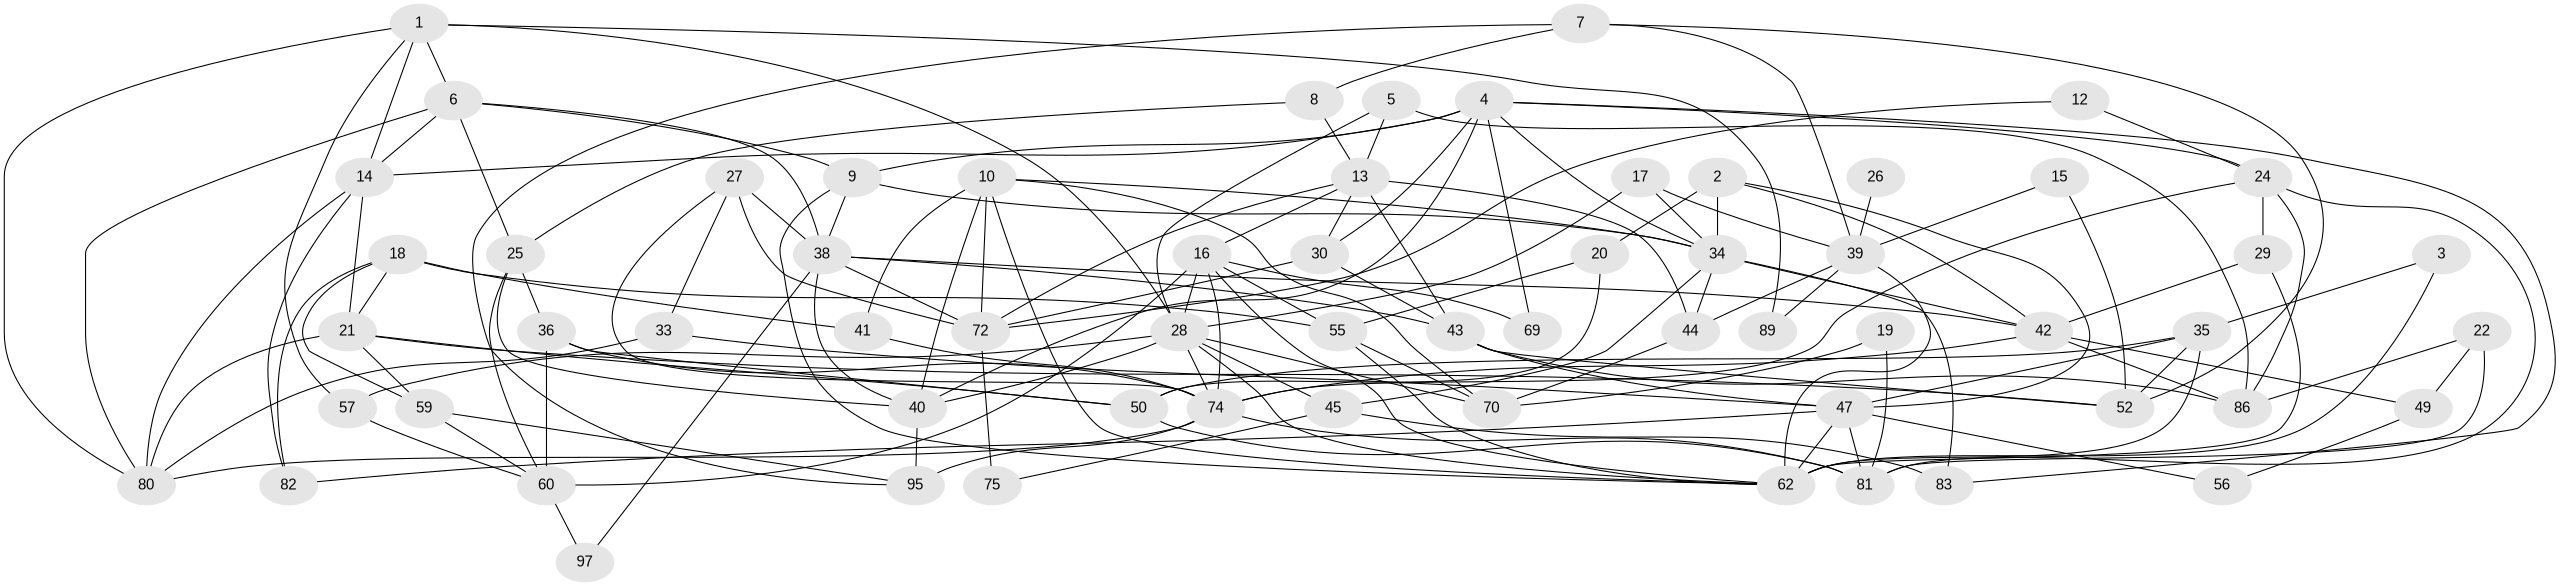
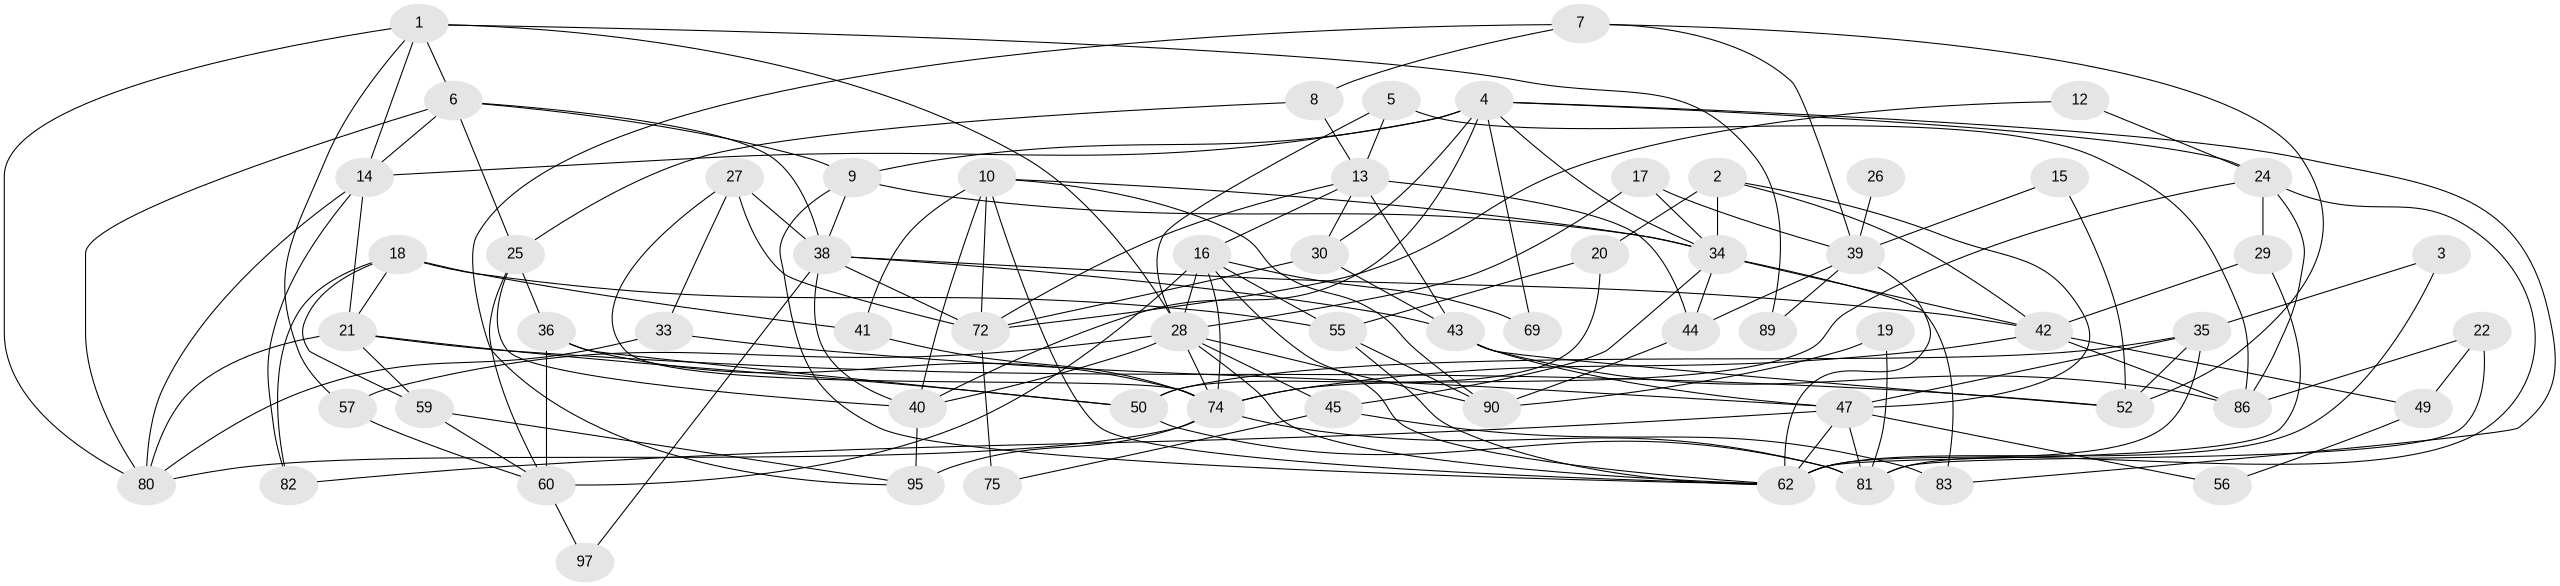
(1492, 409) -> (1492, 409)
